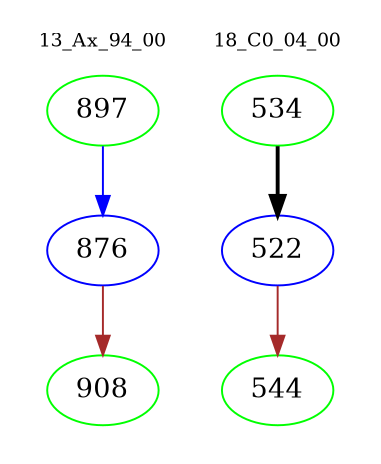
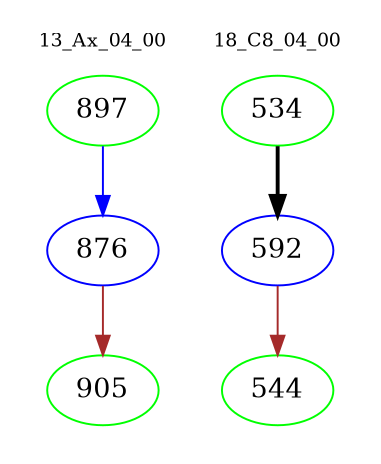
(103, 42) -> (103, 42)
(278, 42) -> (278, 42)
(278, 250) -> (278, 250)
(103, 390) -> (103, 390)
